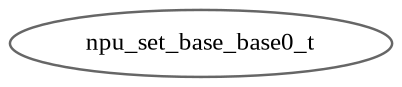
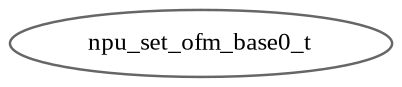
(201, 43) -> (201, 43)
